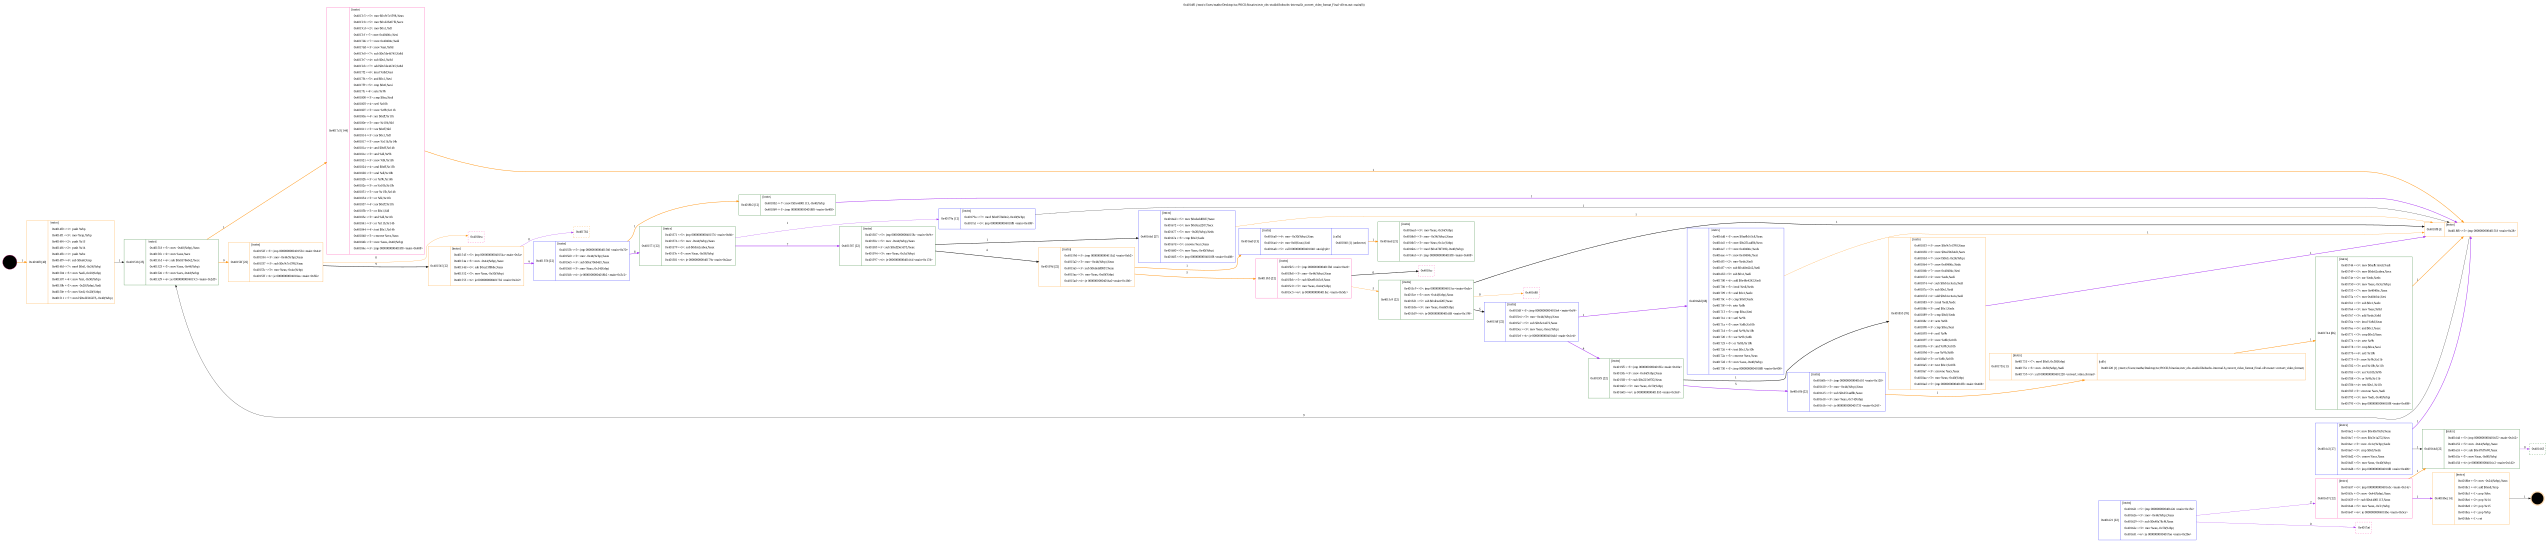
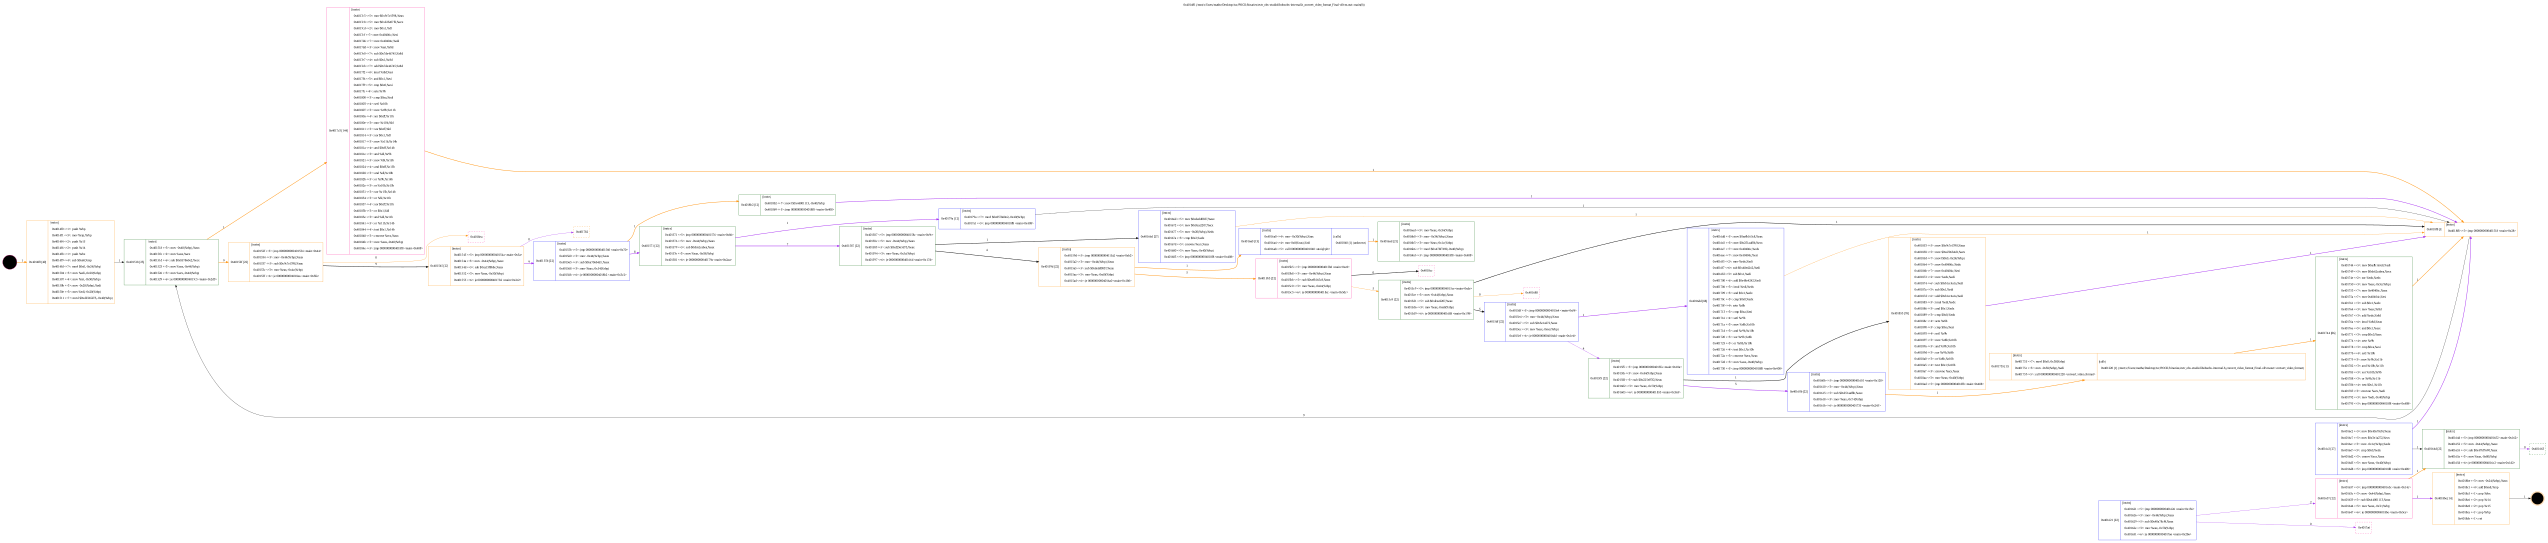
(836, 225) -> (836, 225)
(1583, 350) -> (1583, 350)
